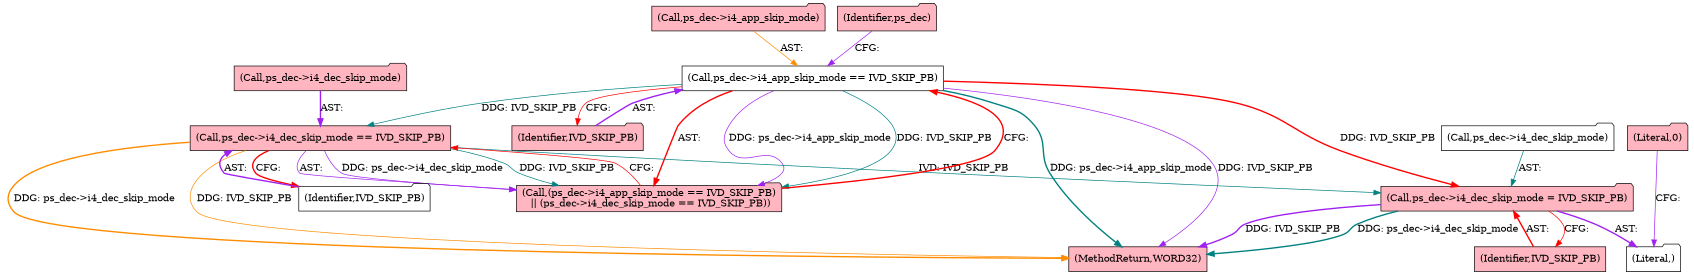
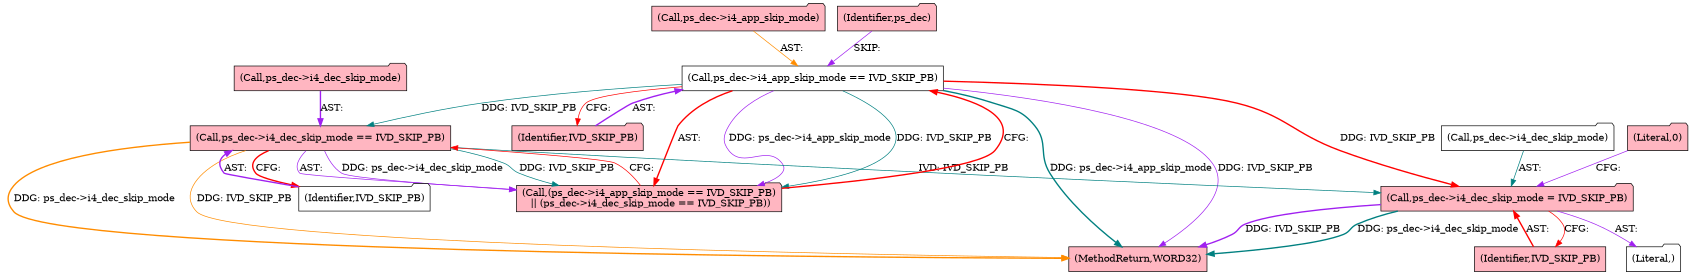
(869, 48) -> (869, 48)
(1656, 195) -> (1586, 167)
(1595, 224) -> (1595, 224)
